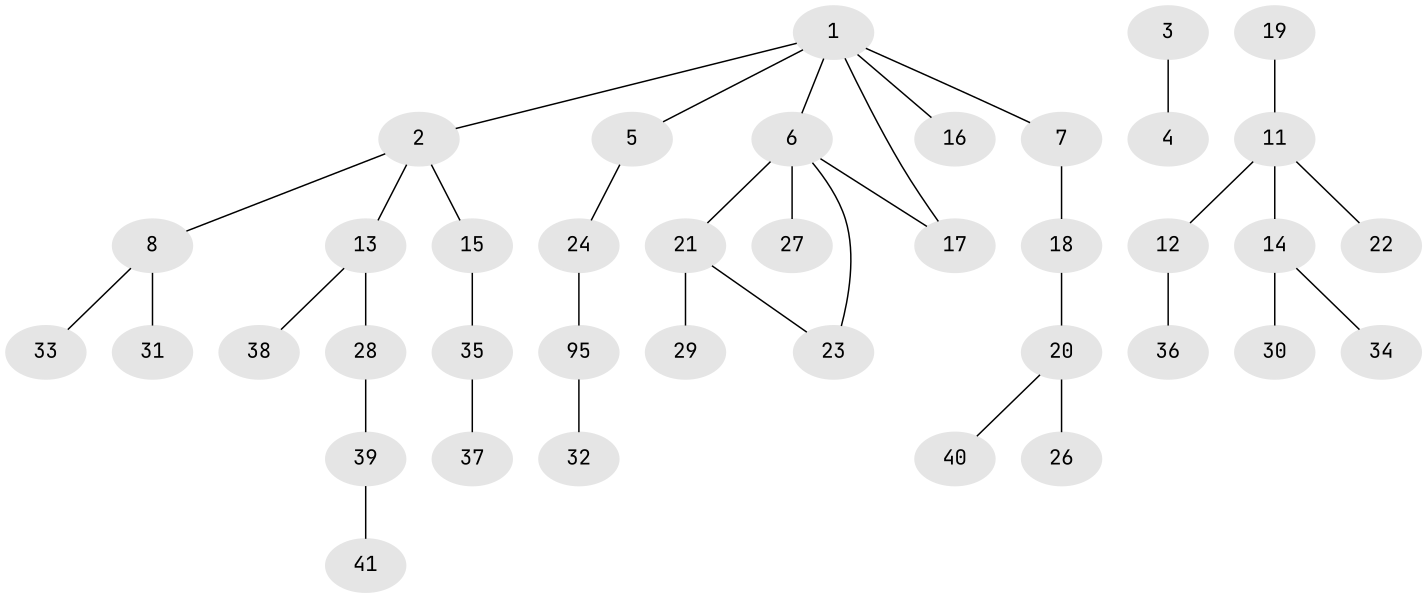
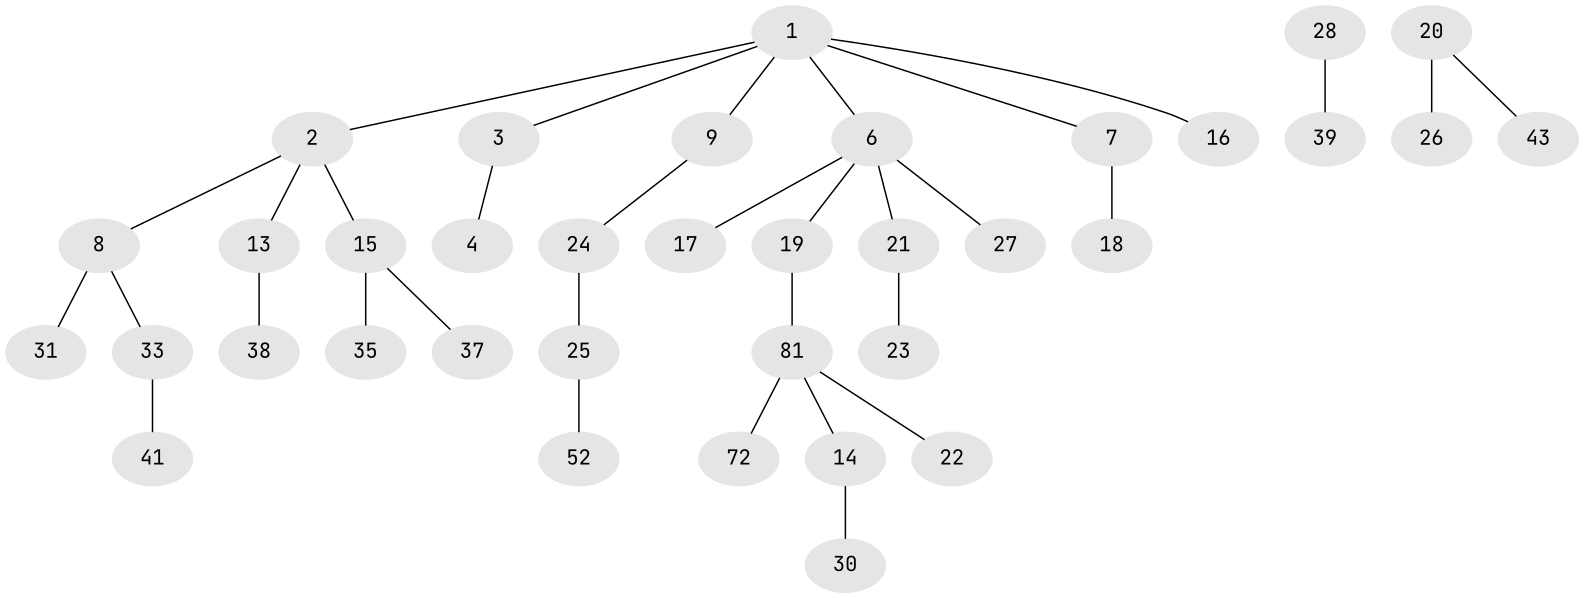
(632, 139) -> (712, 139)
(1275, 139) -> (792, 352)
(888, 142) -> (646, 86)
(850, 240) -> (832, 193)
(1168, 246) -> (739, 459)
(366, 299) -> none
(1062, 299) -> none
(579, 352) -> (579, 352)
(685, 352) -> none
(1168, 352) -> none
(1381, 352) -> none
(472, 406) -> (419, 299)
(579, 459) -> (579, 459)
(955, 459) -> (1538, 139)
(366, 512) -> (152, 406)
